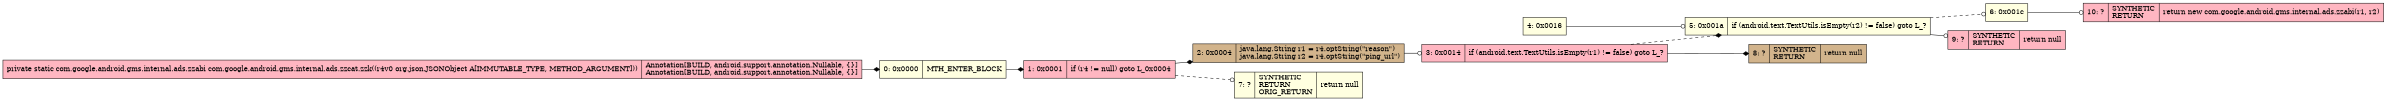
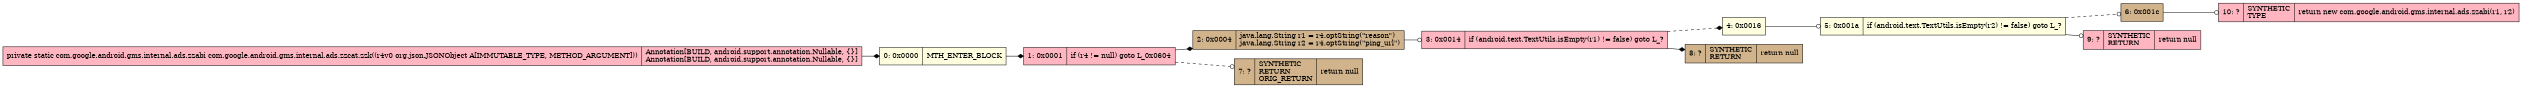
(2007, 13) -> (2142, 13)
(2128, 16) -> (2257, 16)
(1673, 40) -> (1692, 30)
(1121, 69) -> (1121, 56)
(1299, 85) -> (1299, 72)
